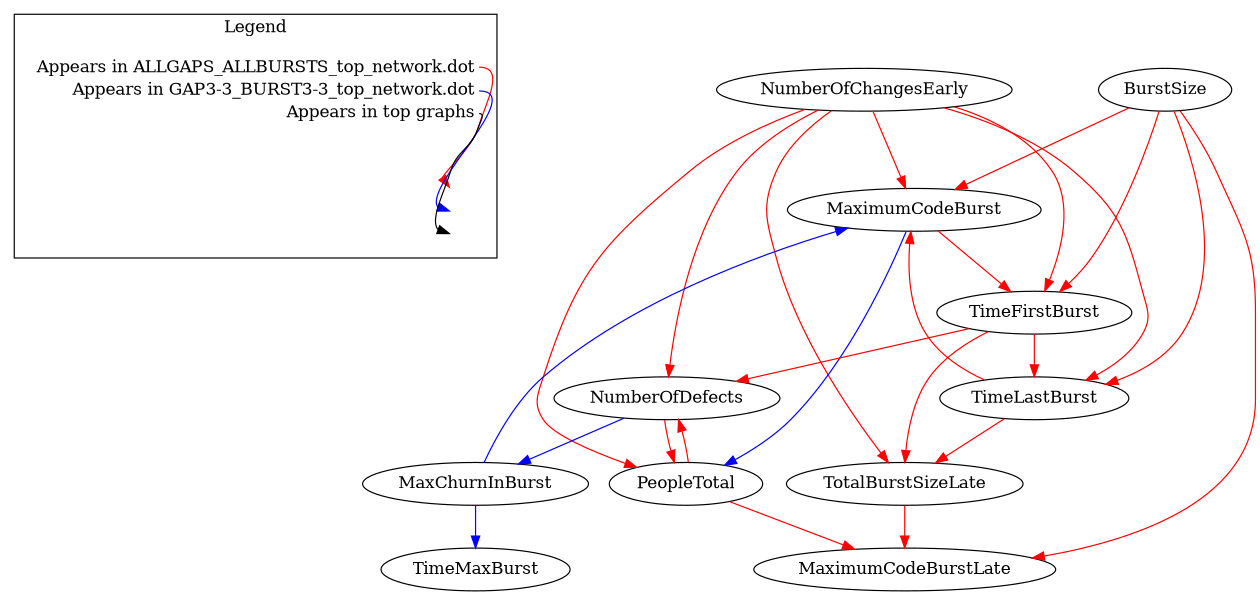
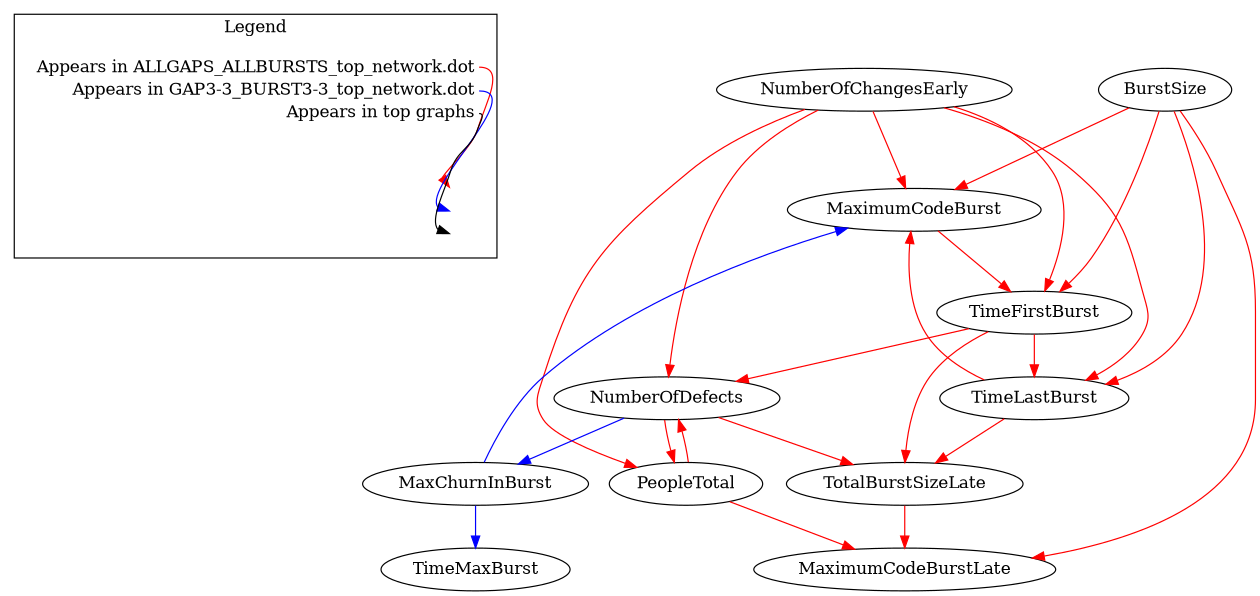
(784, 282) -> (780, 439)
(847, 348) -> none
